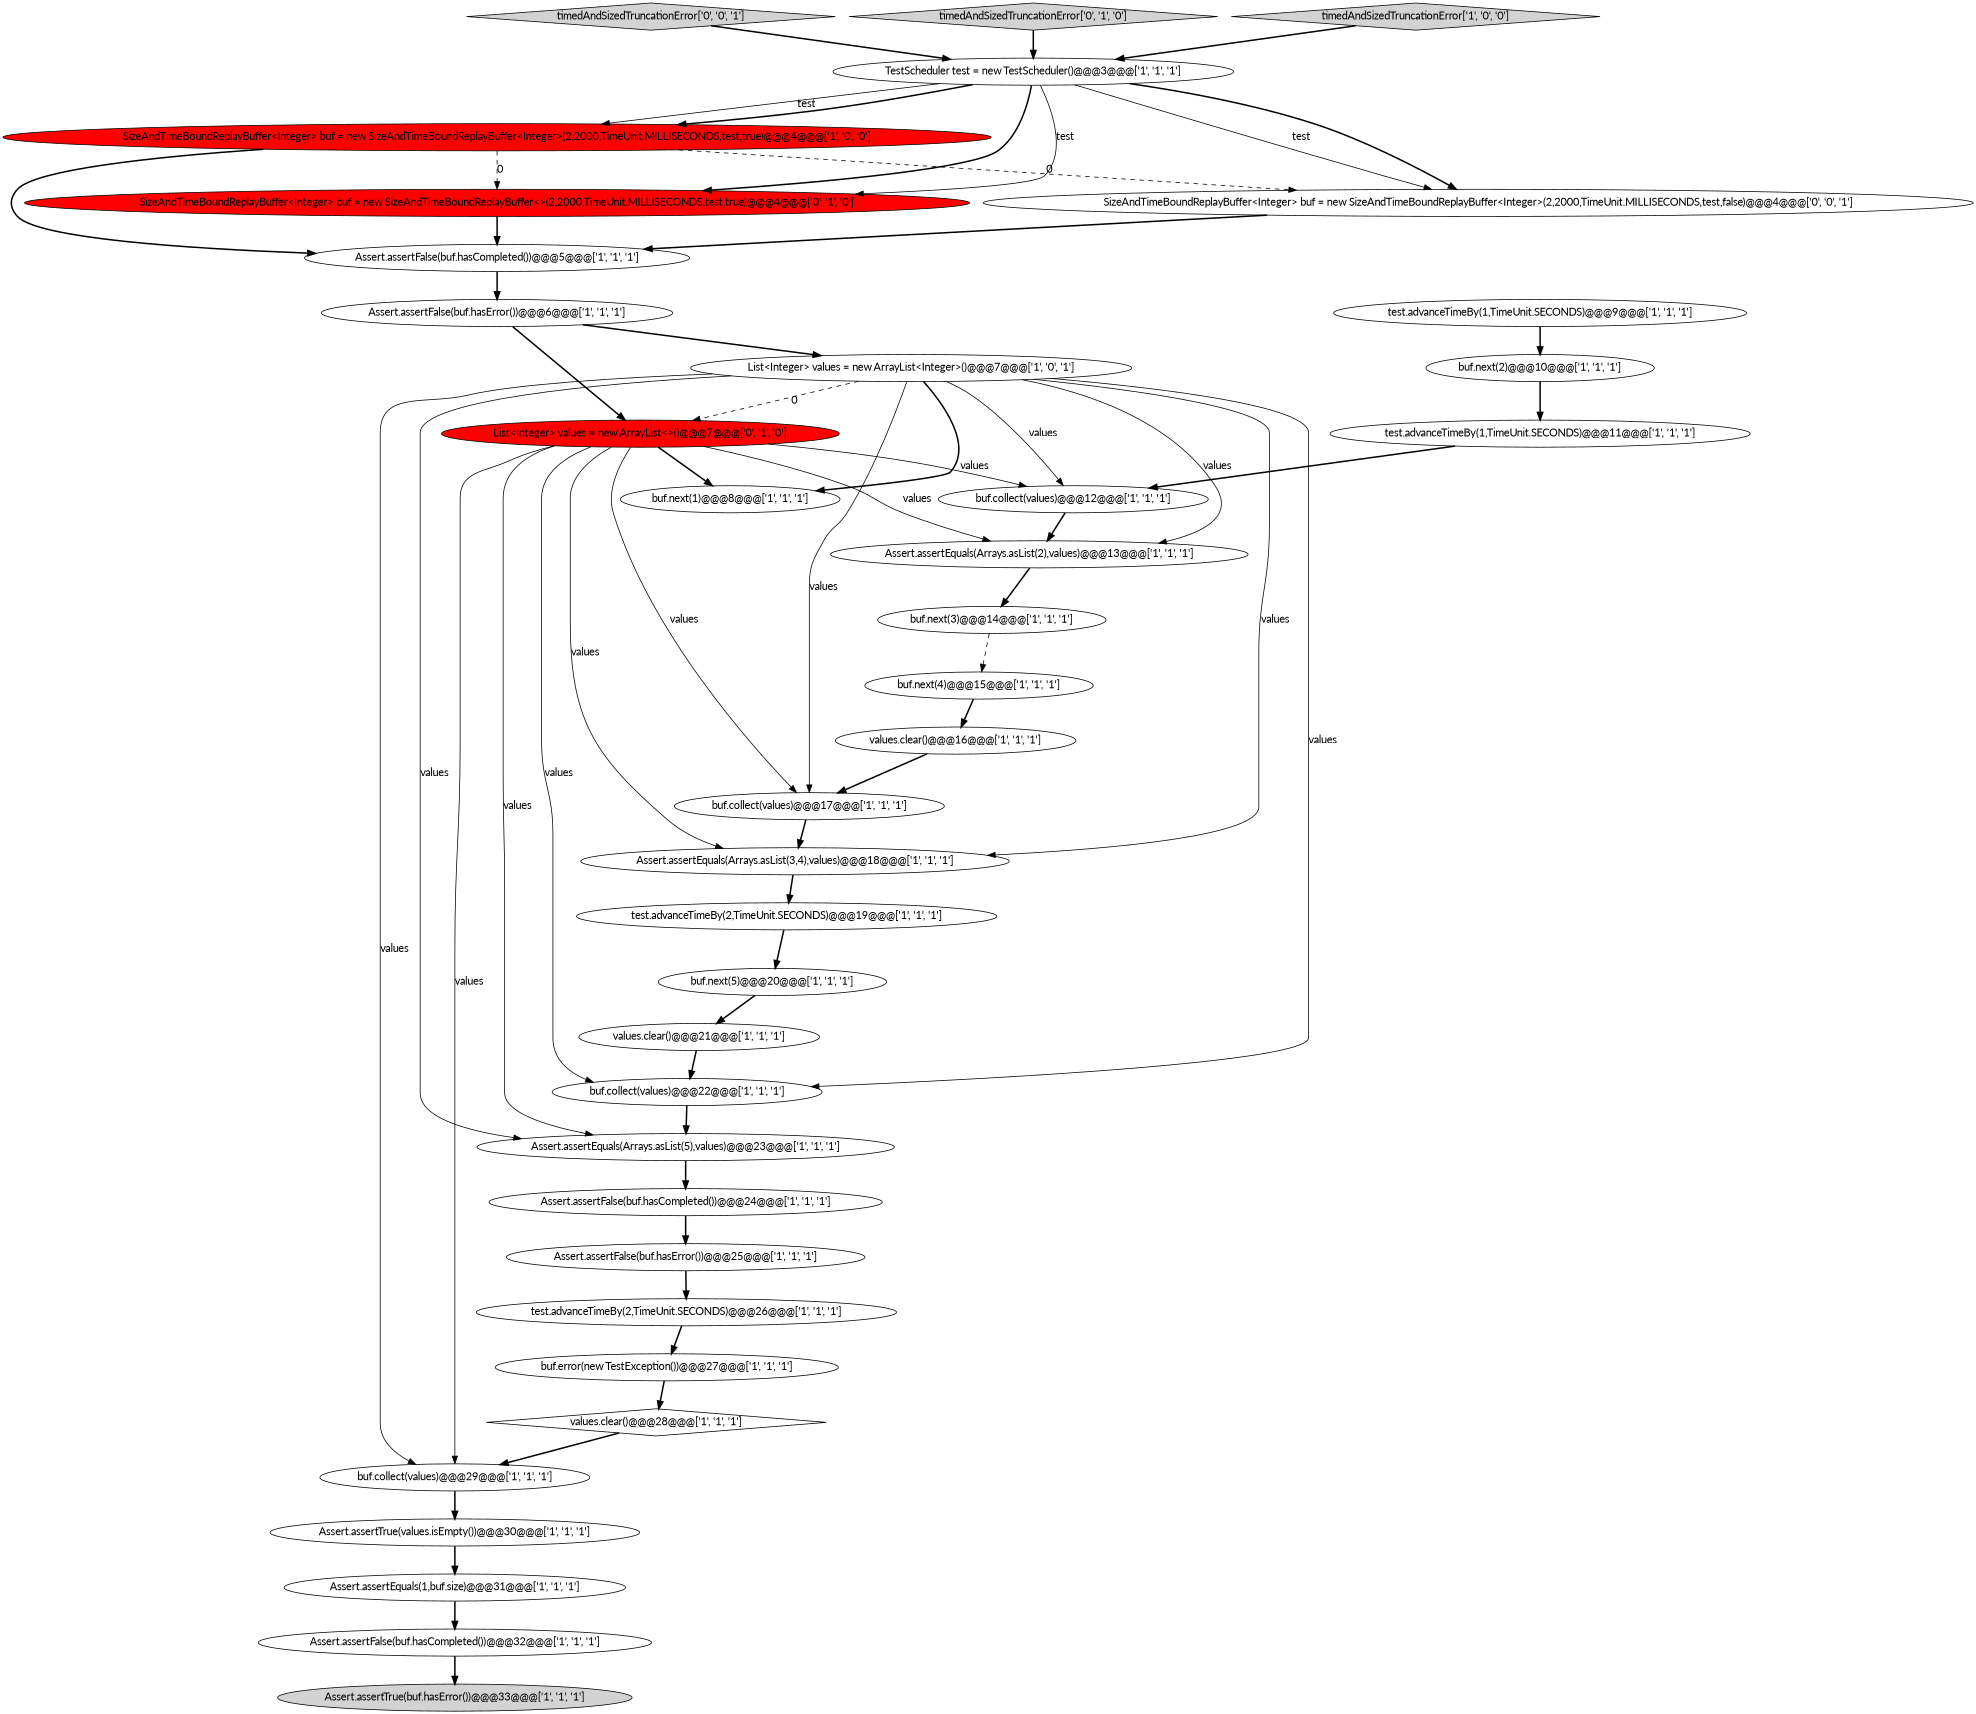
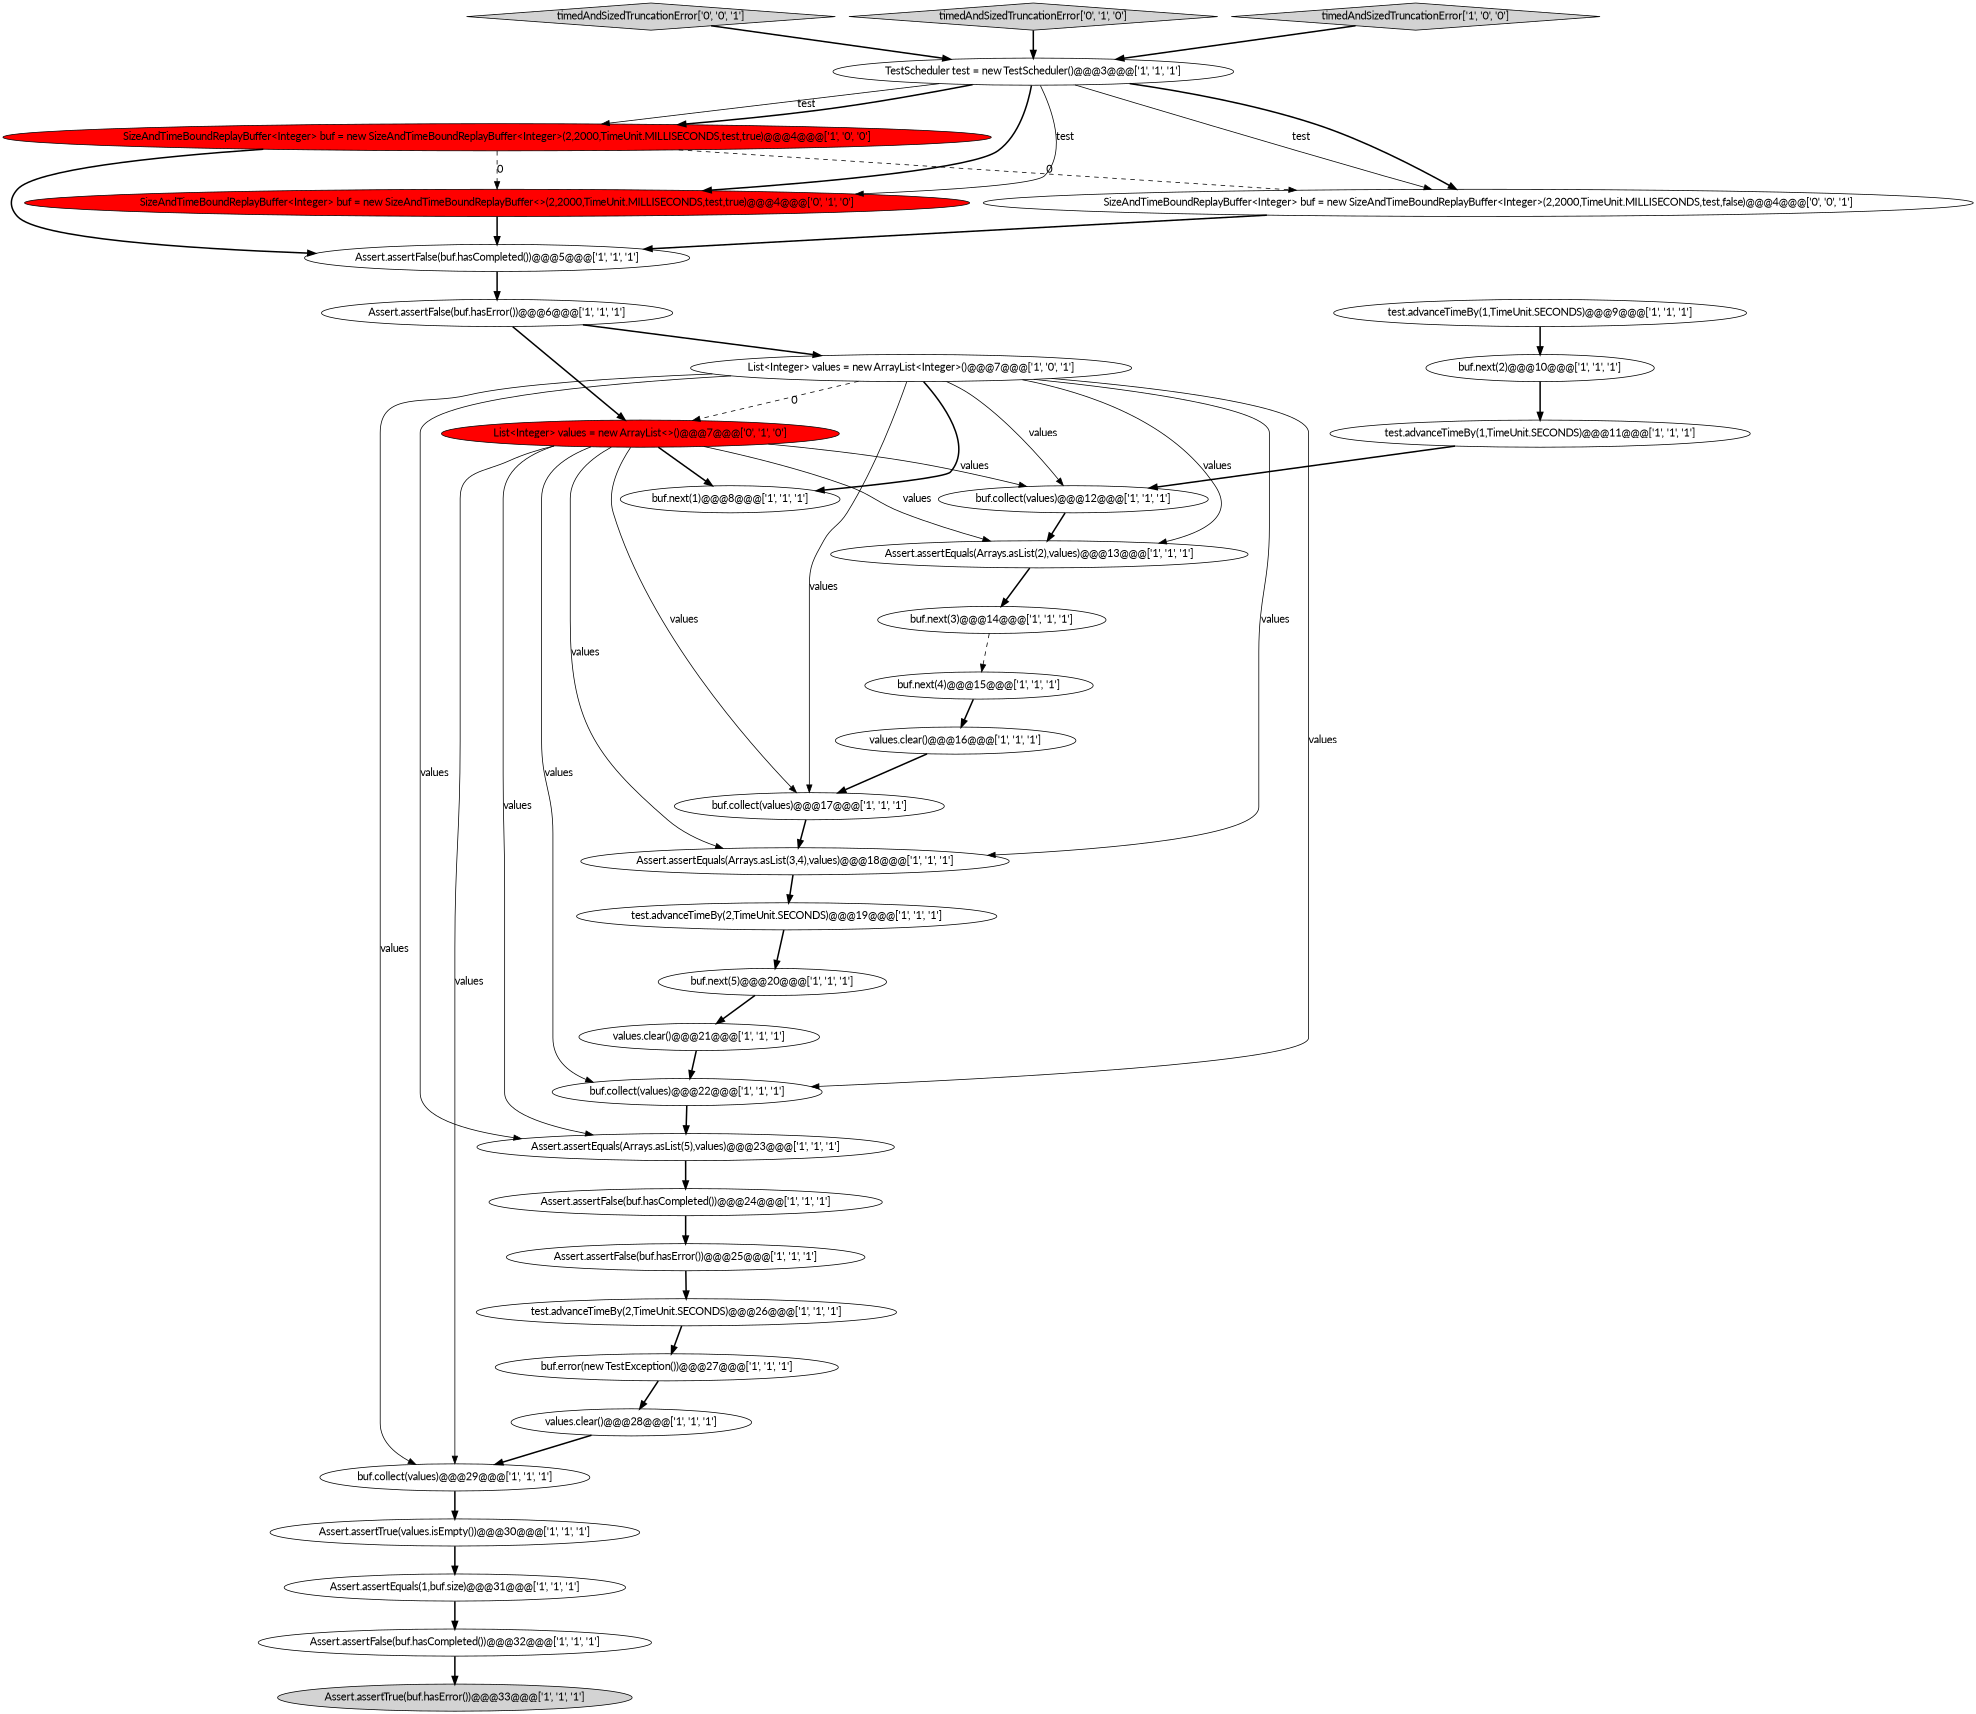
(656, 1422) -> (631, 1422)
